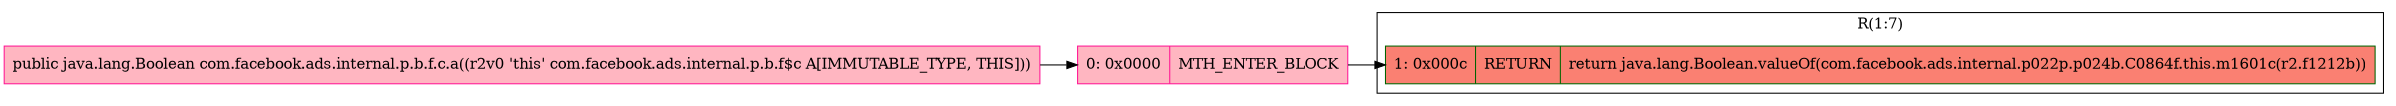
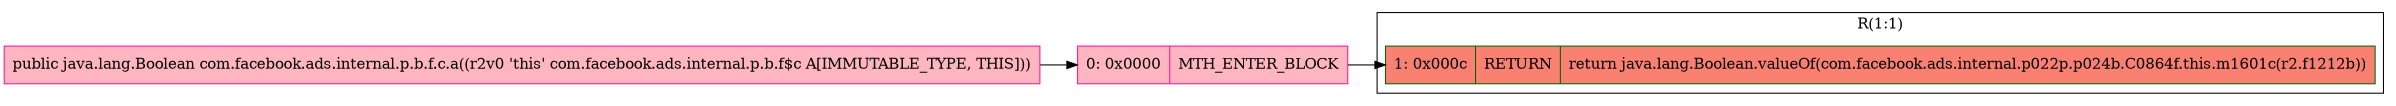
(1880, 25) -> (1880, 25)
